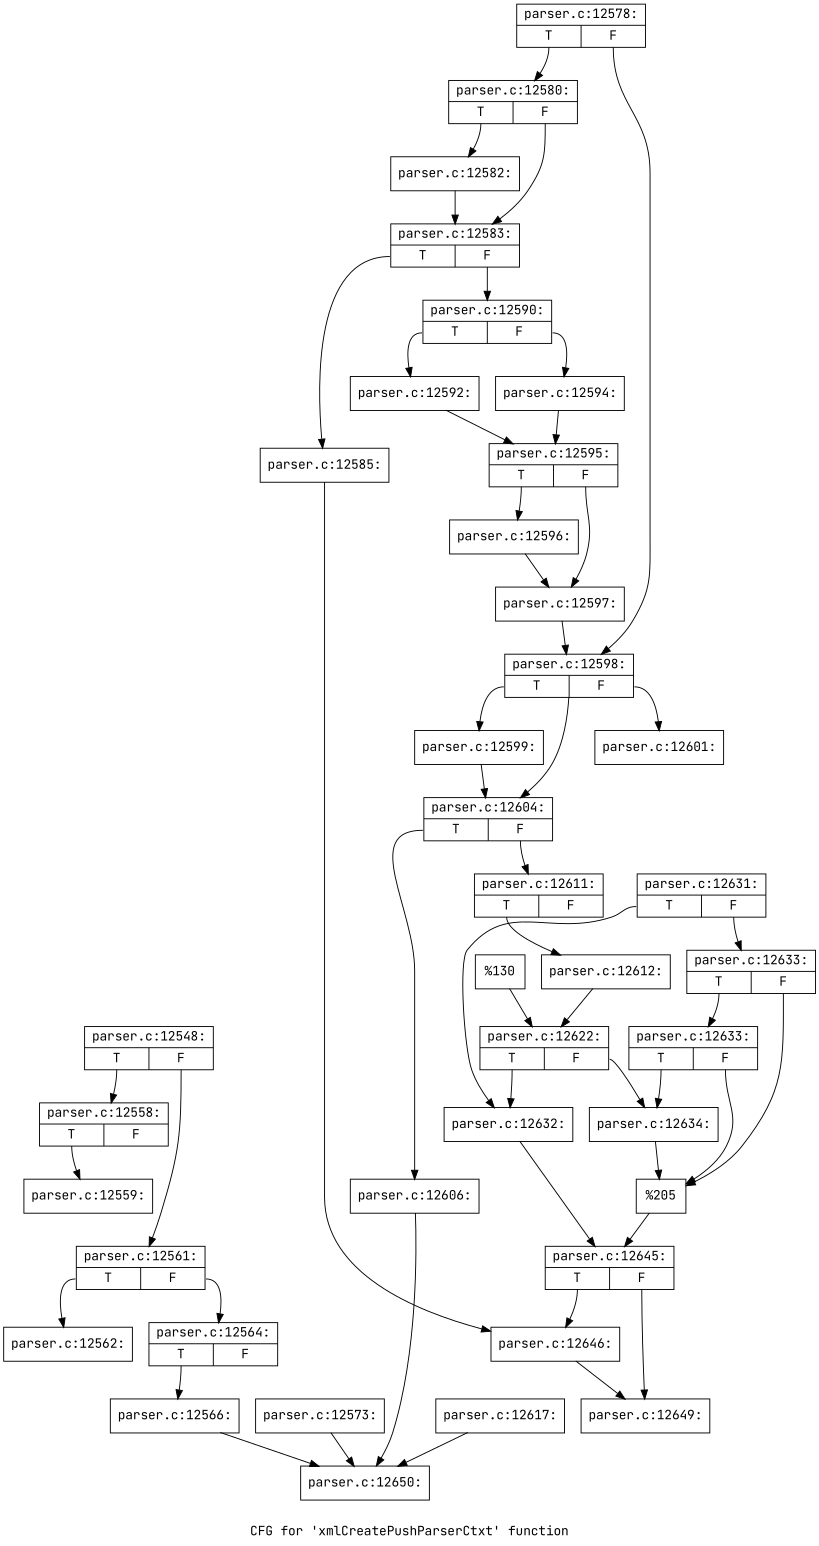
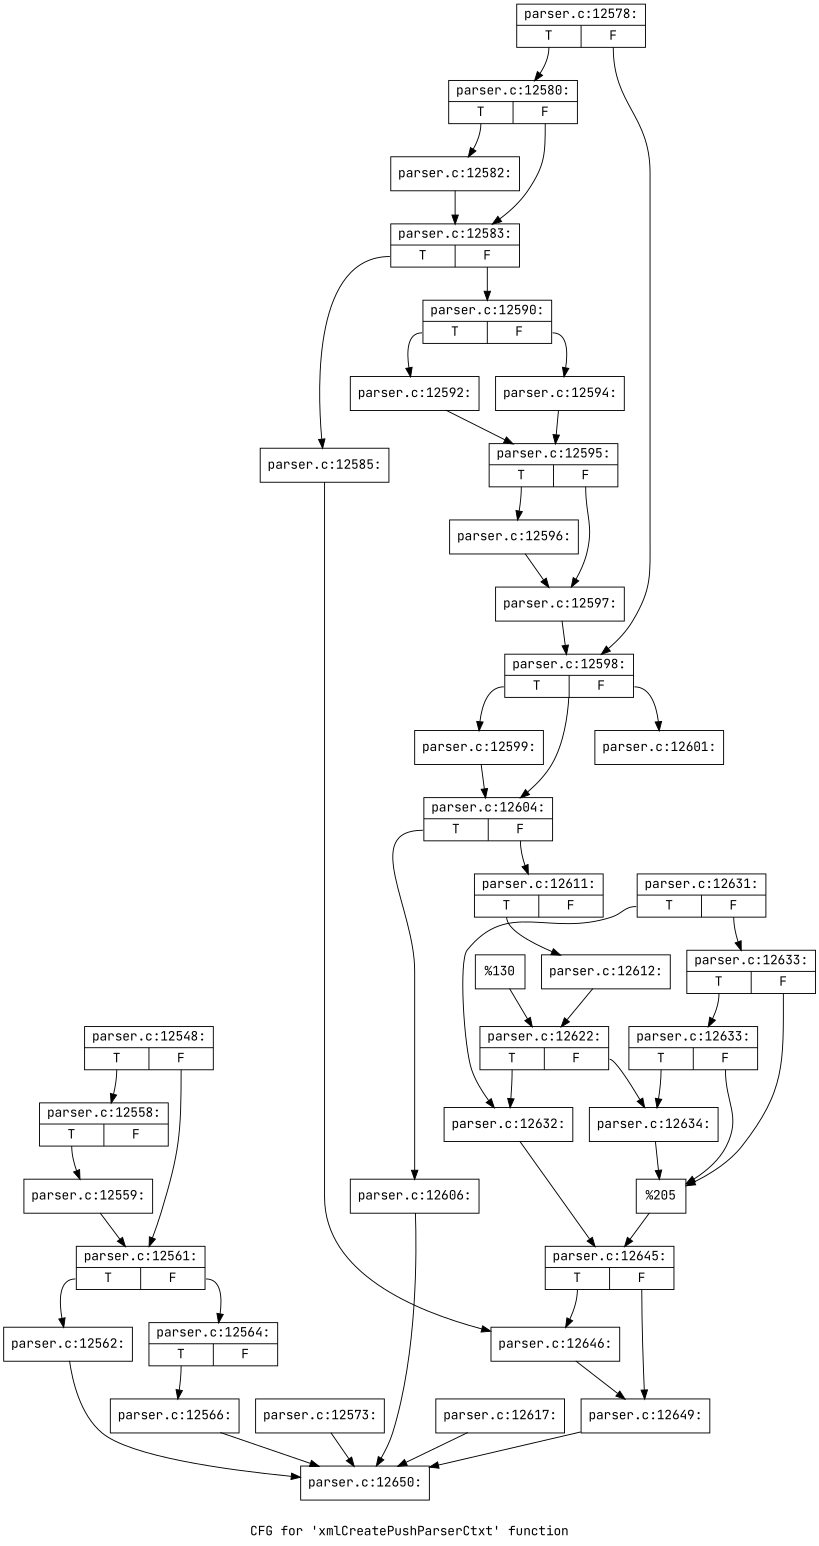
none -> (110, 1226)
none -> (510, 1449)
none -> (155, 1455)
